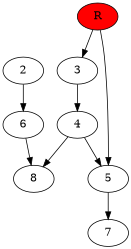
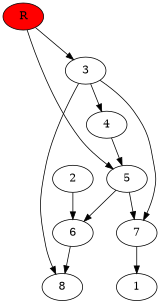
none -> (148, 138)
(58, 149) -> (44, 173)
none -> (103, 203)
none -> (137, 287)
